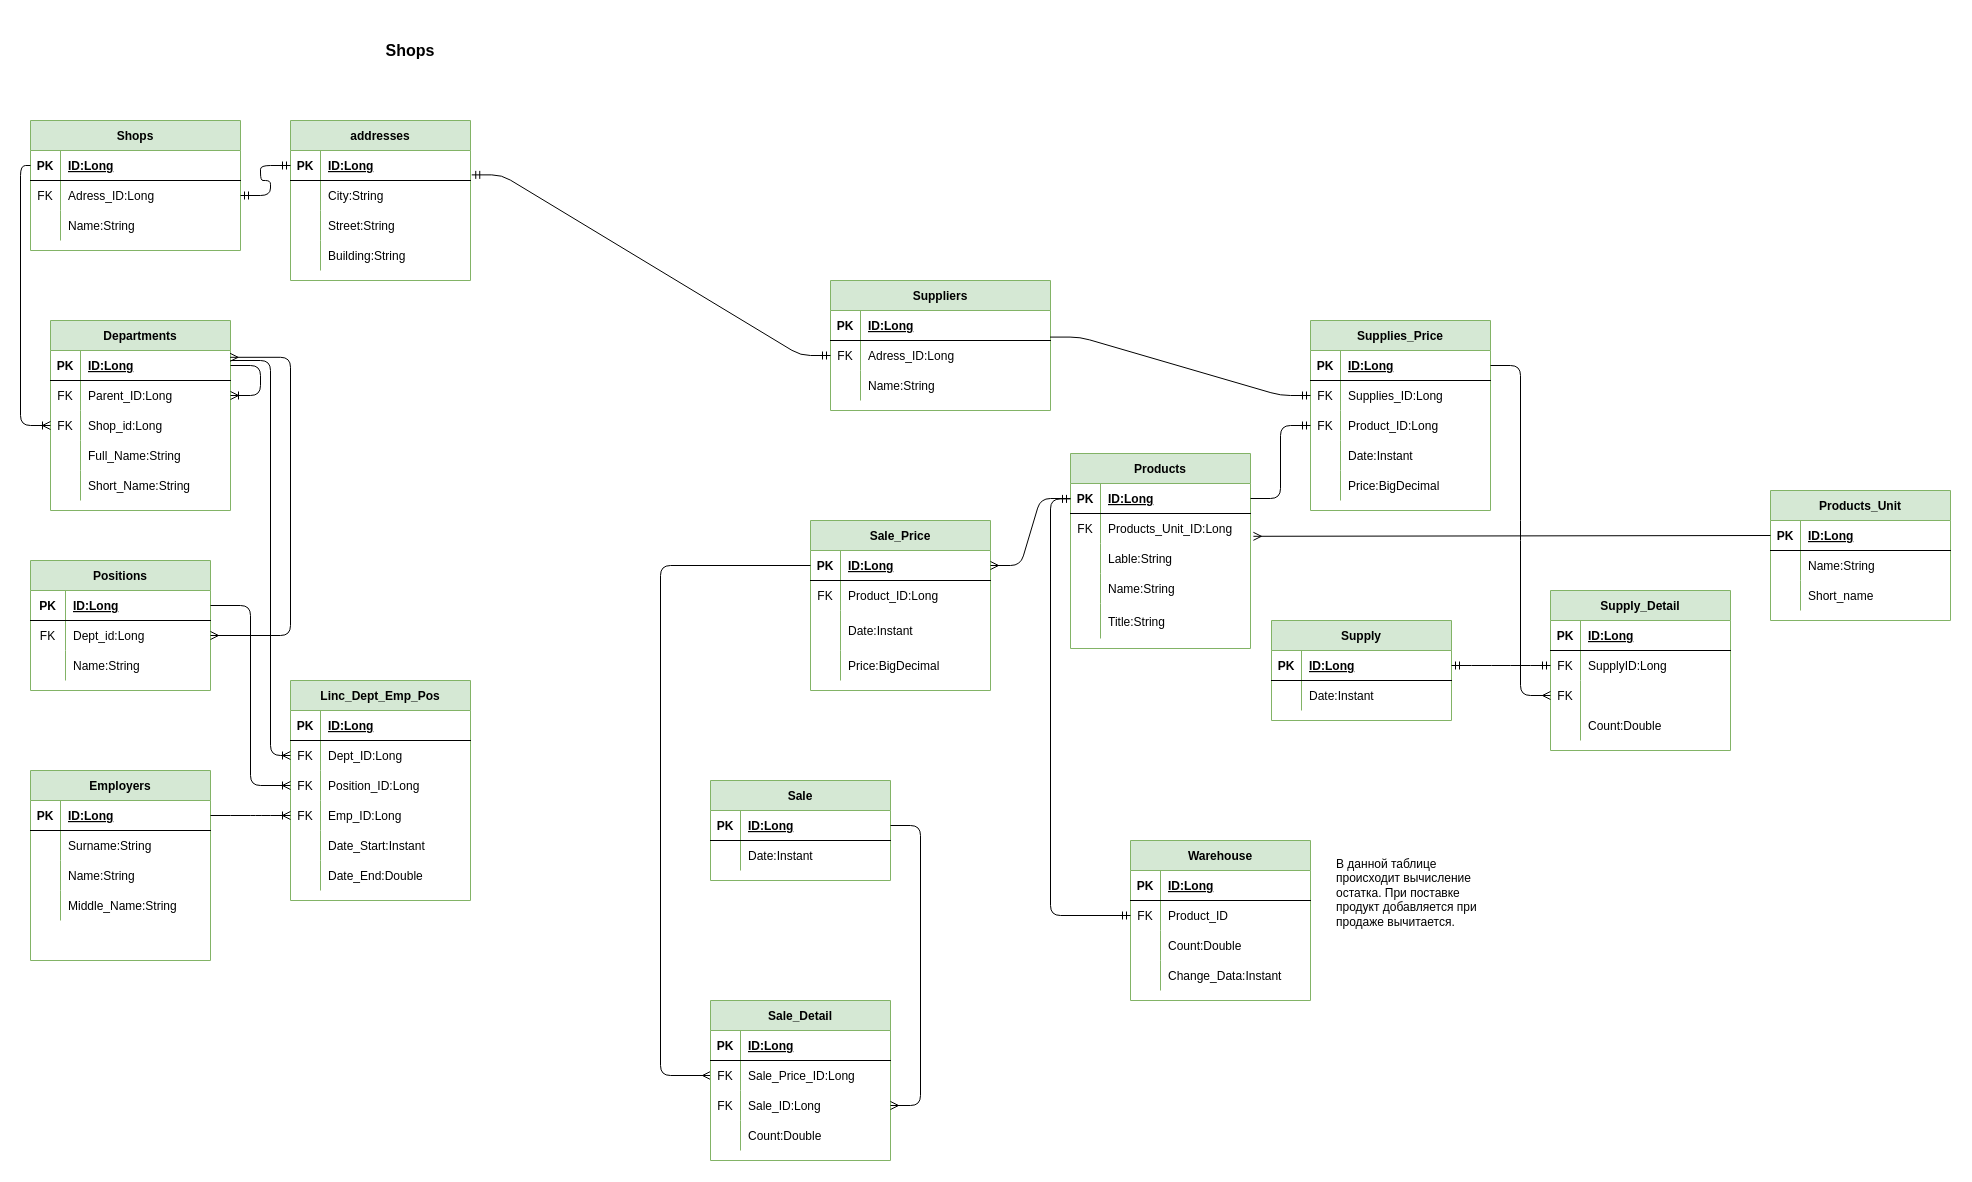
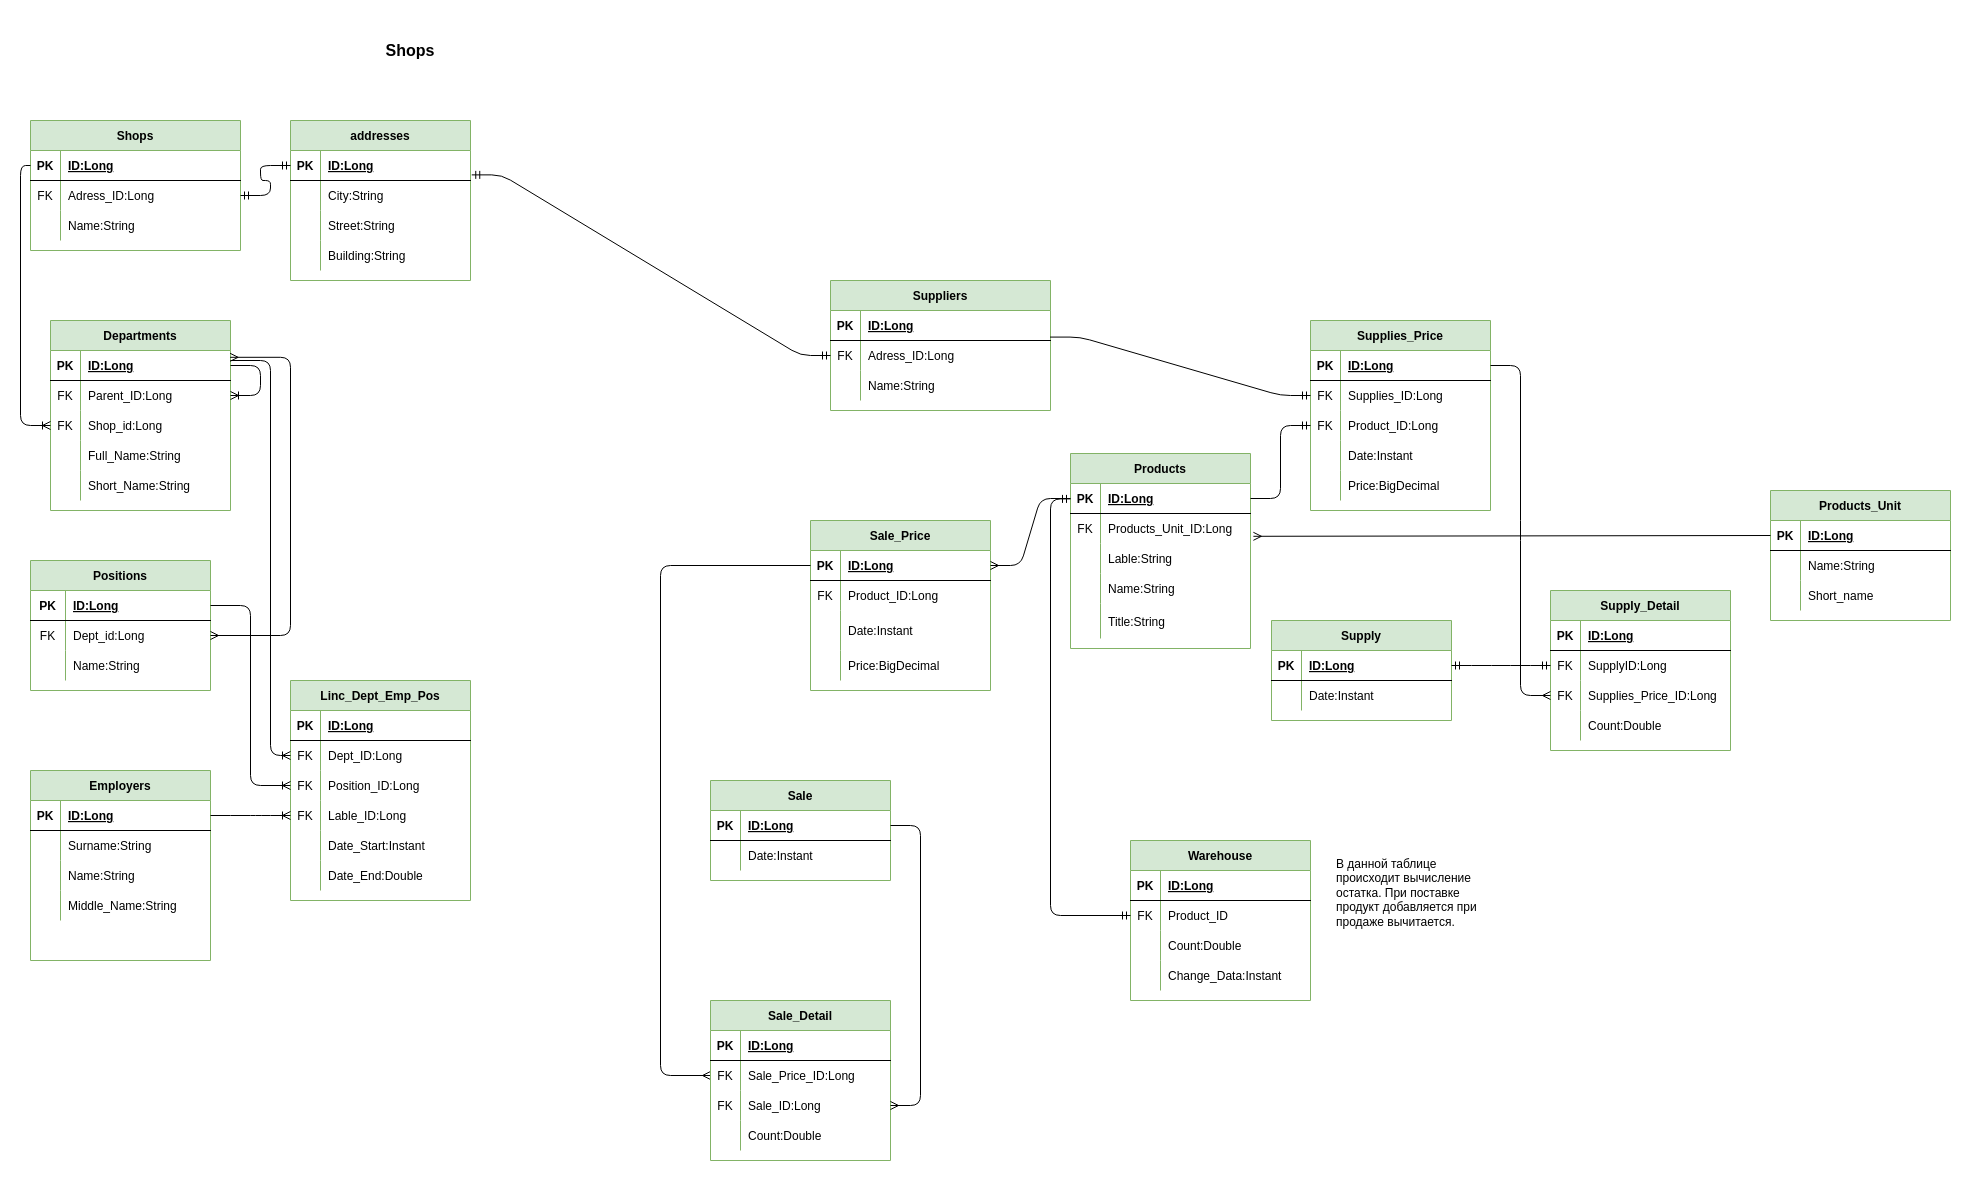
none -> (1656, 696)
(363, 816) -> (369, 816)
